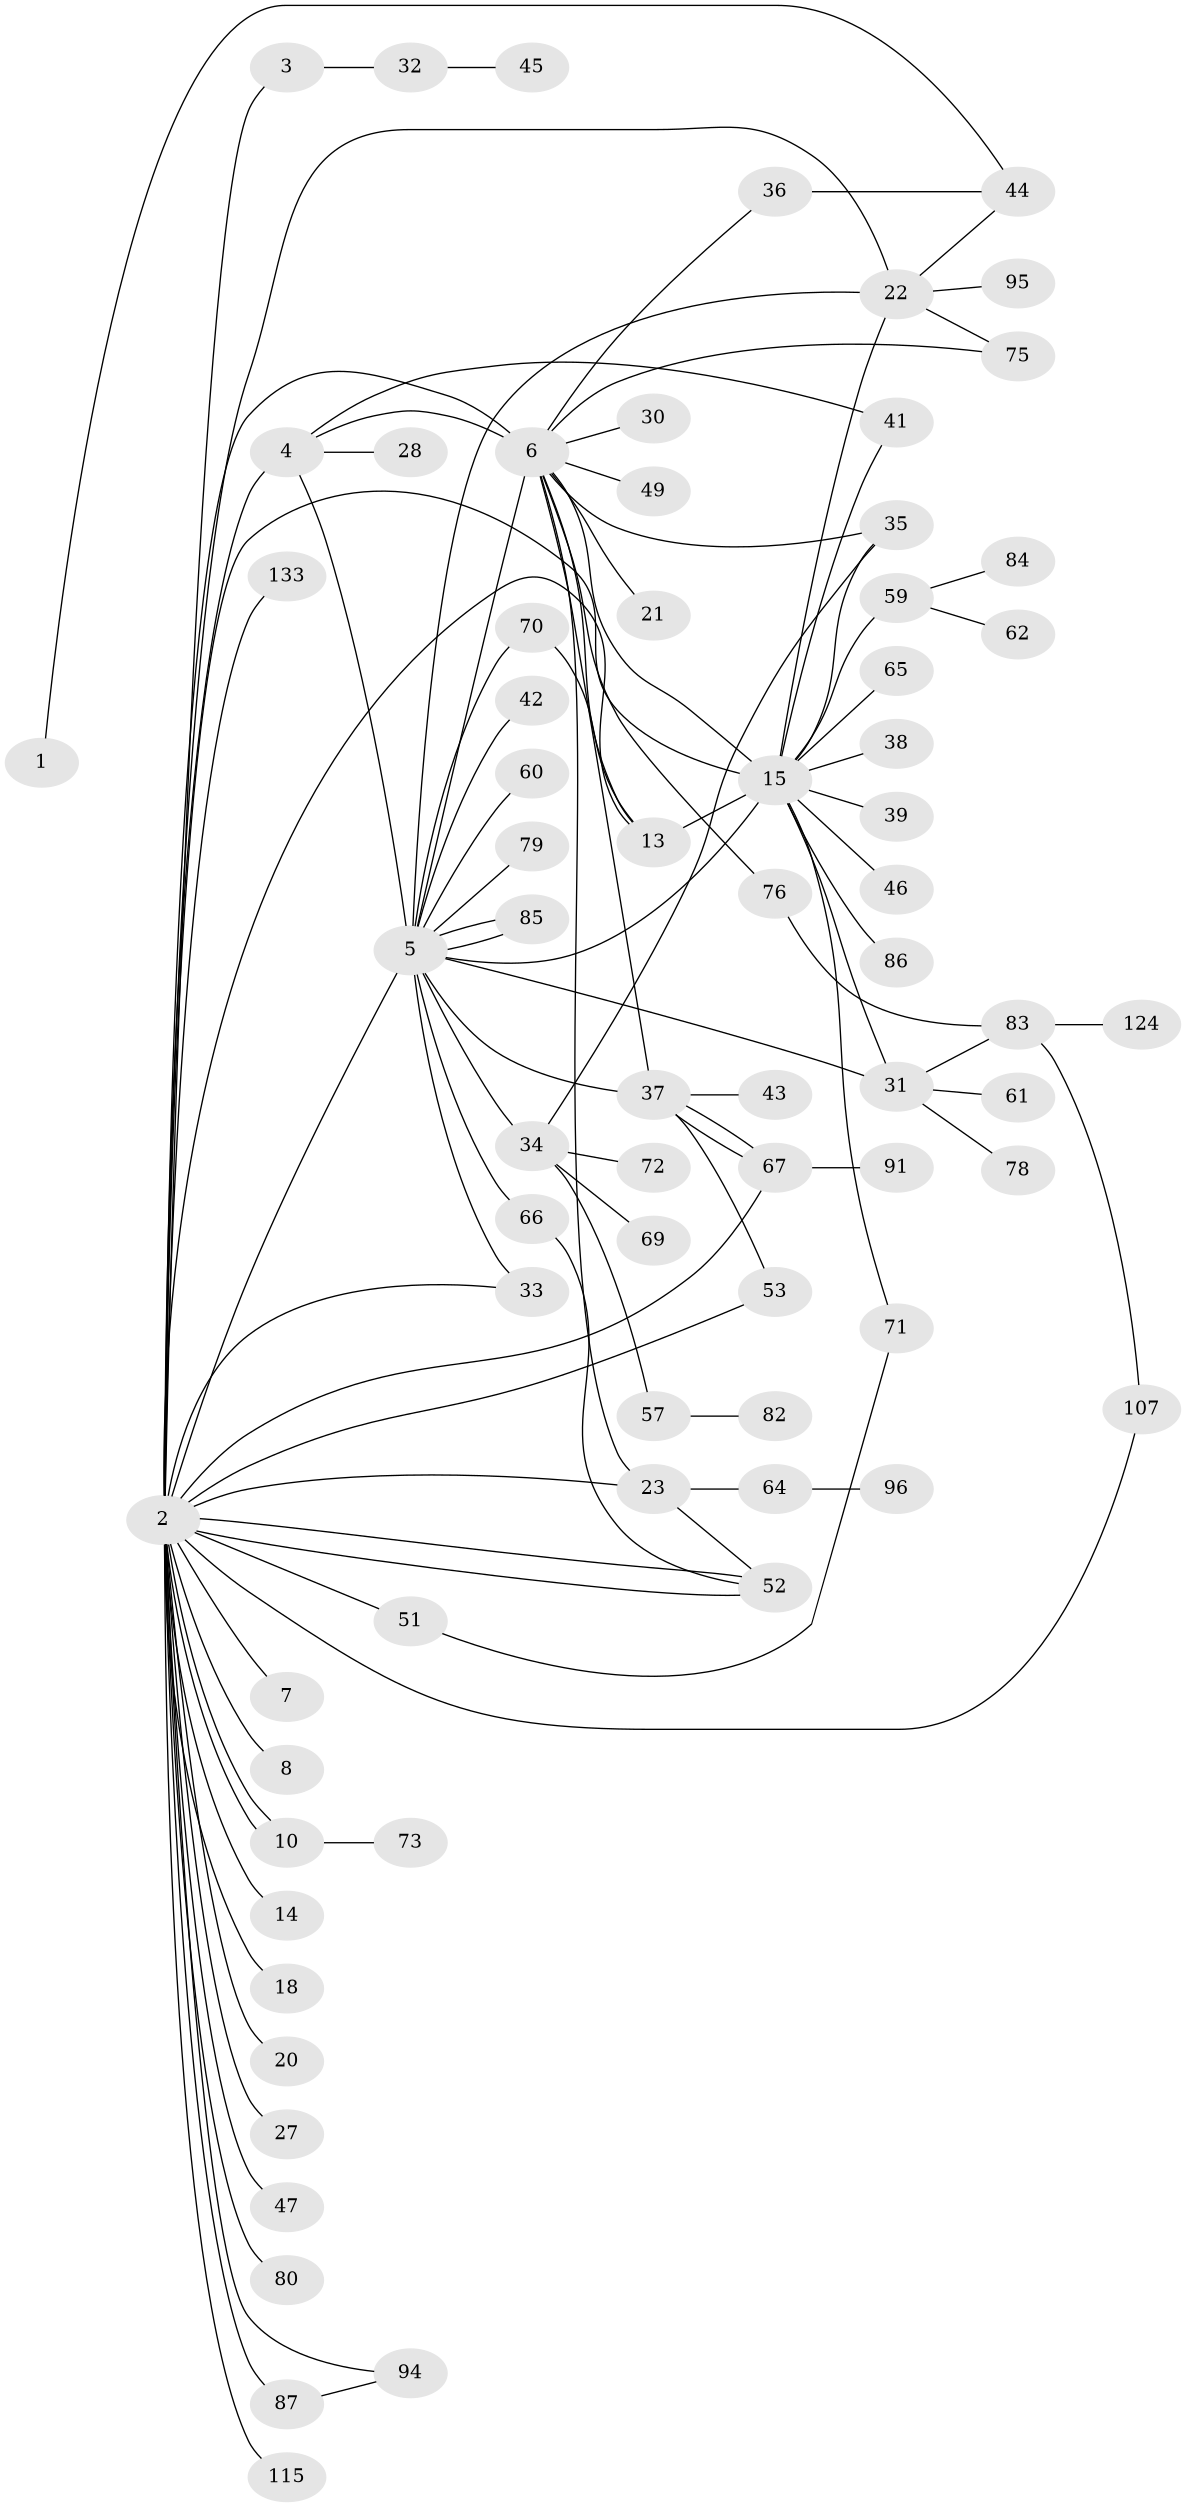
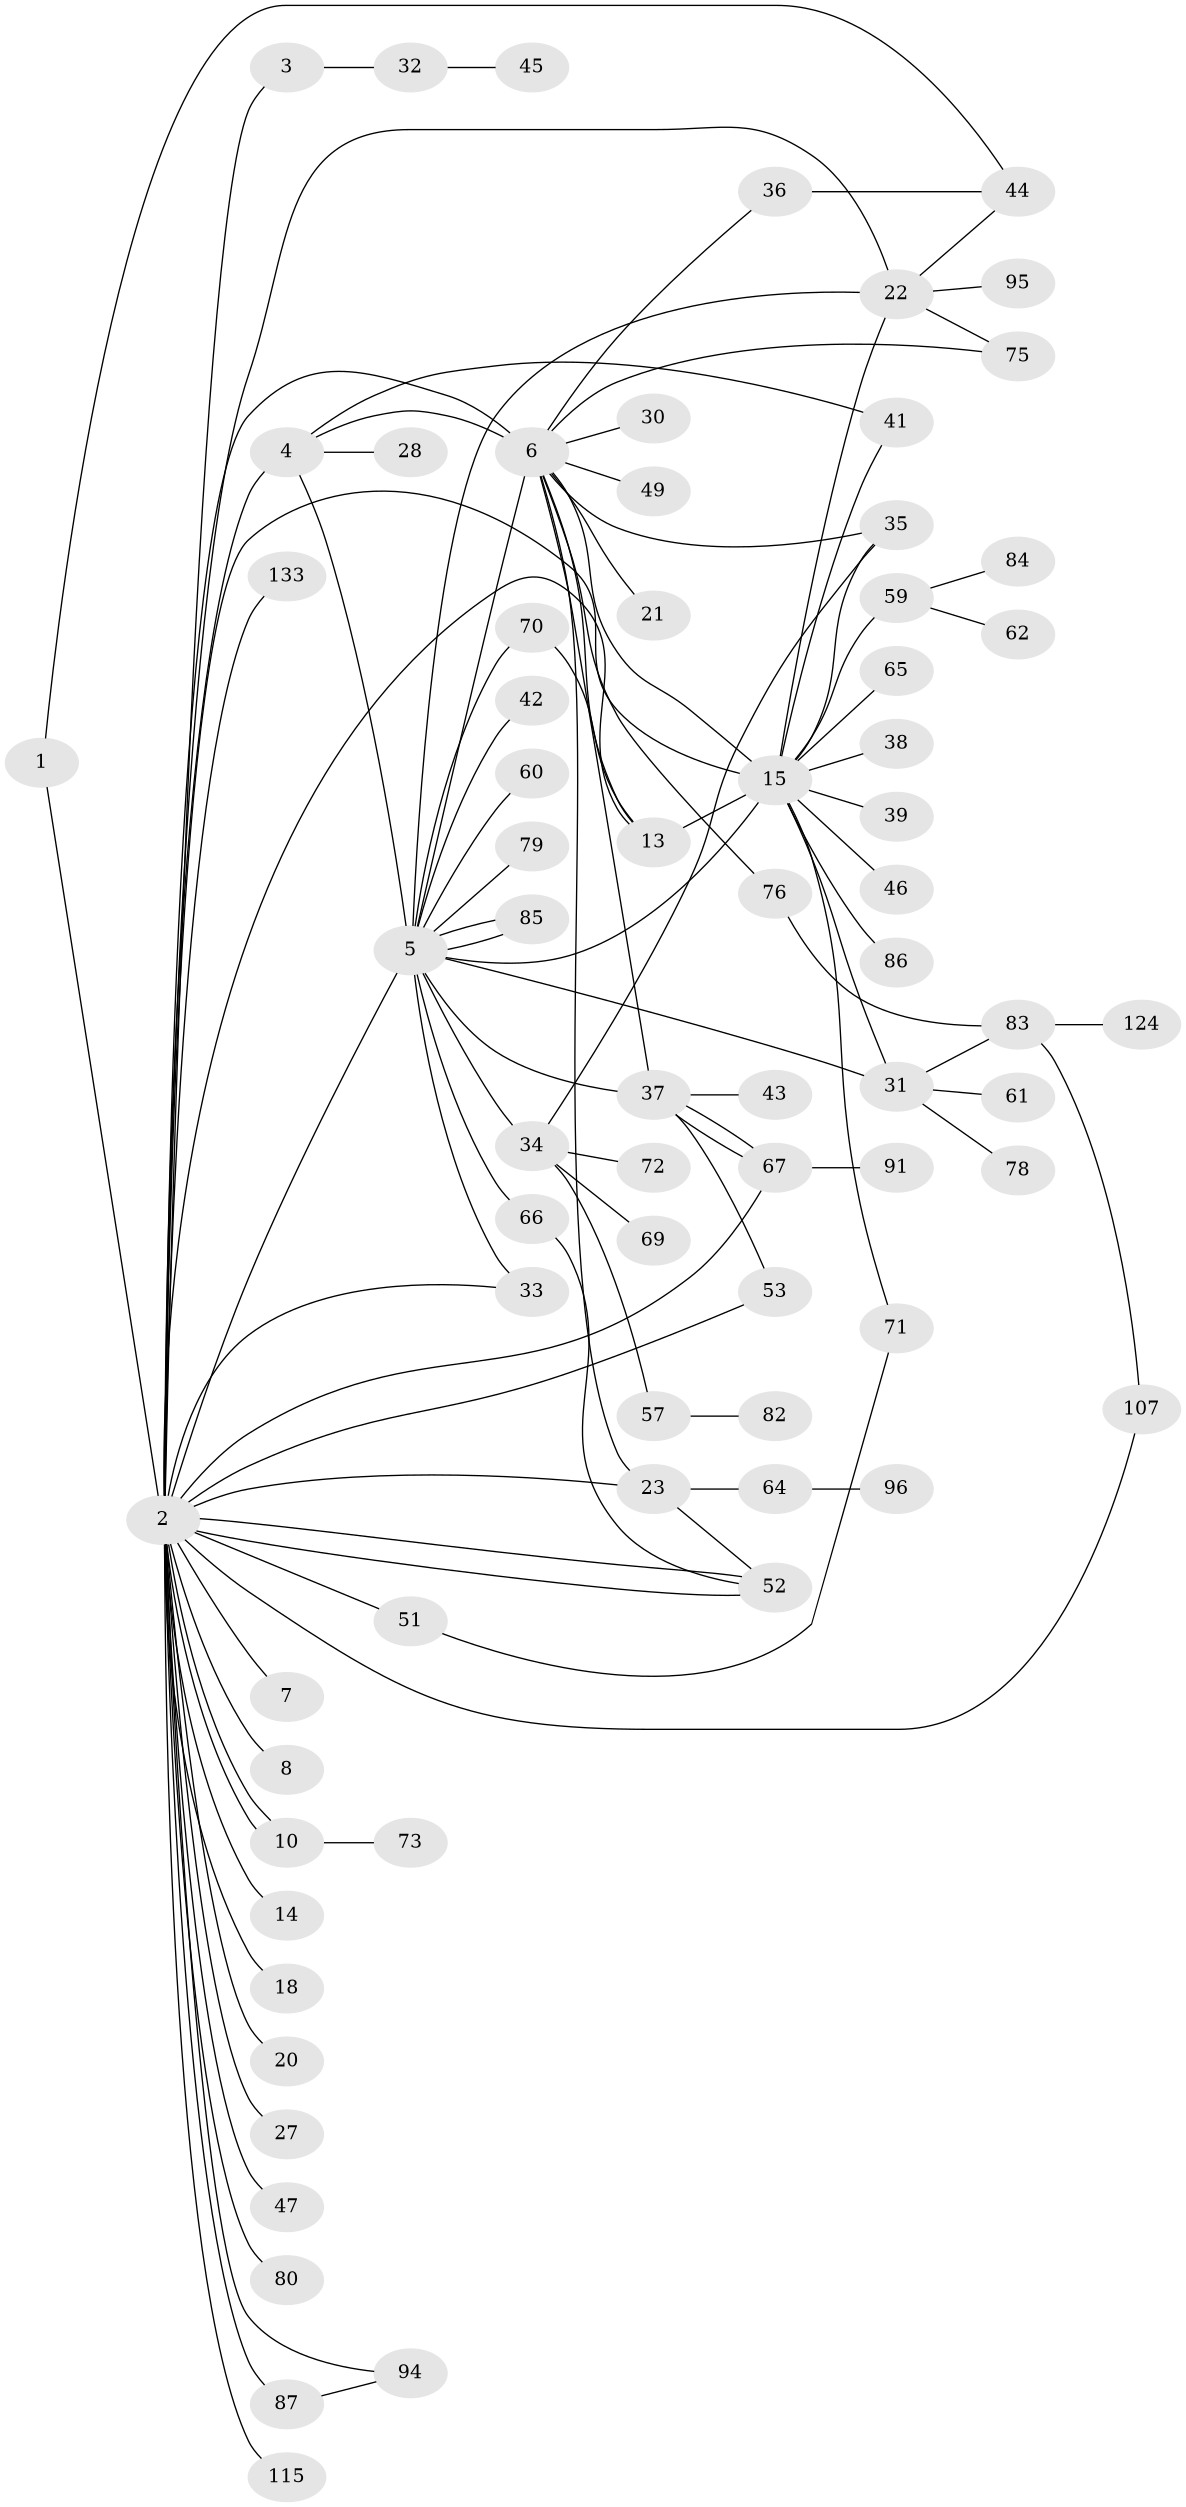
none -> (103, 1141)
